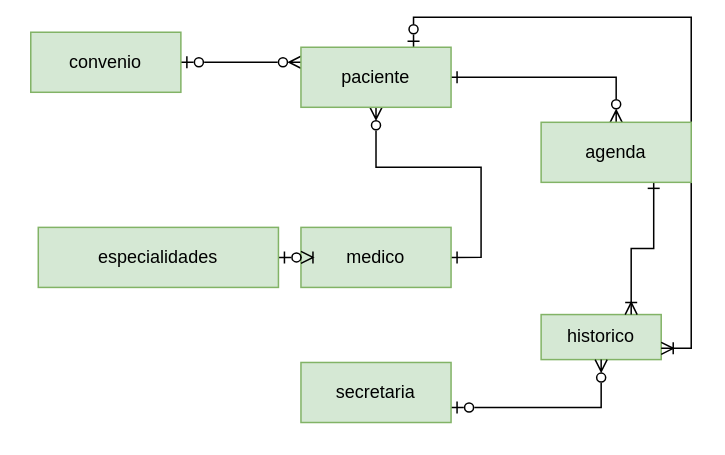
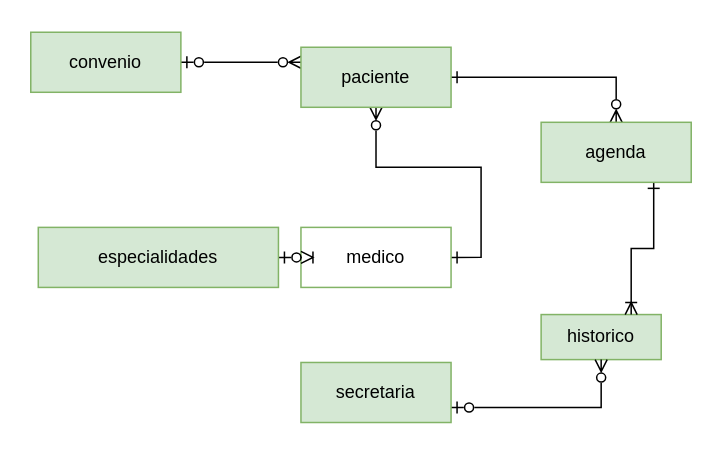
(602, 17) -> none
(376, 257) -> (376, 257)
